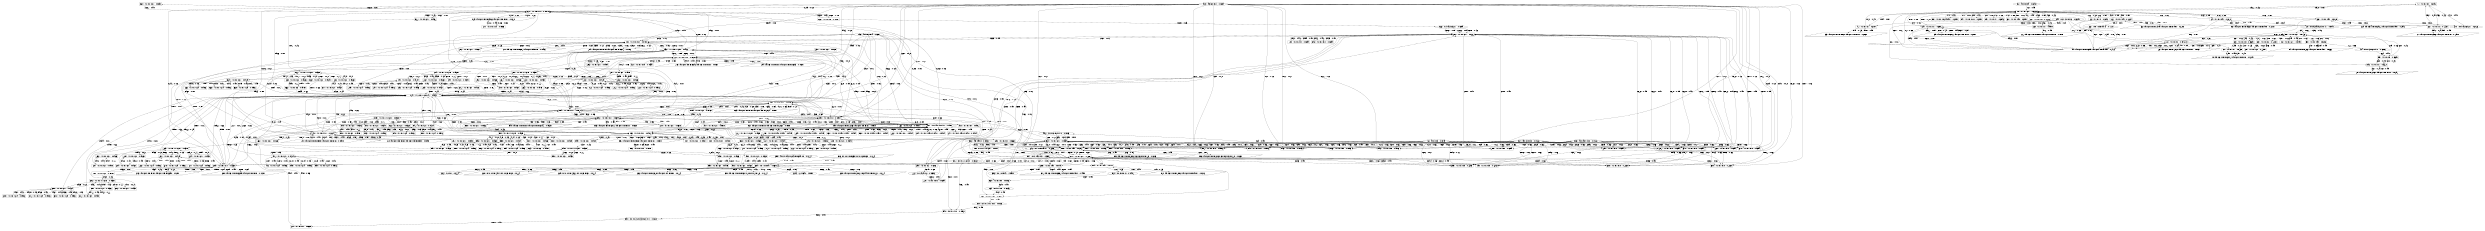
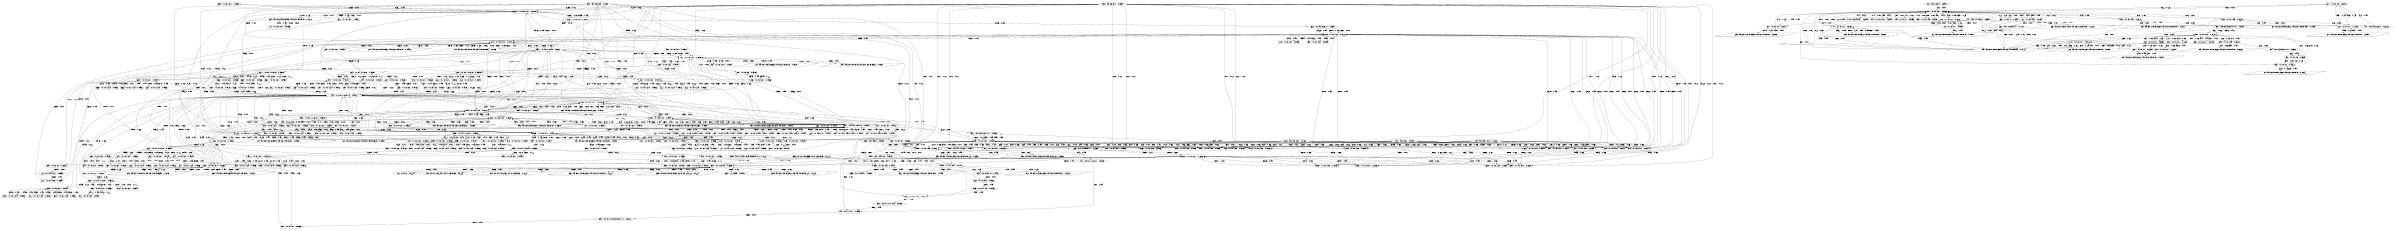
(636, 18) -> (562, 8)
(519, 95) -> (499, 92)
(501, 173) -> (444, 173)
